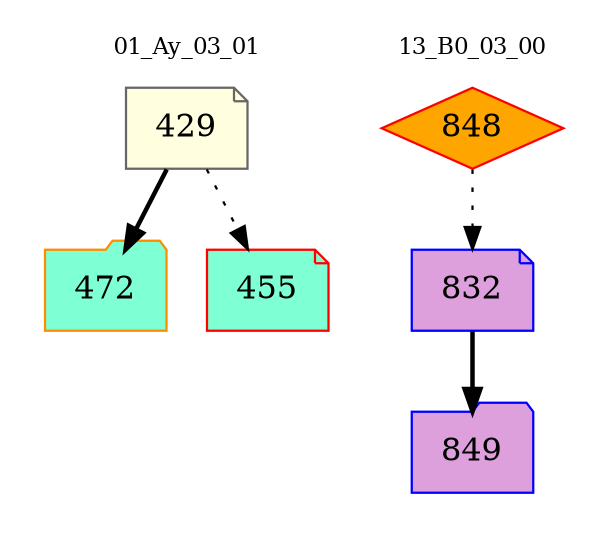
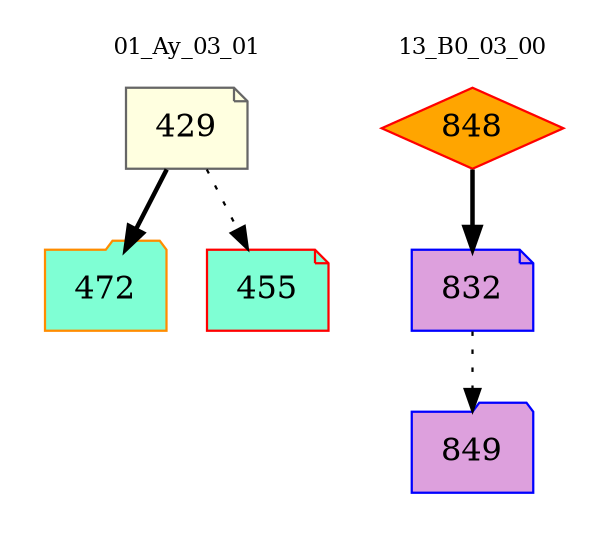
(472, 198) -> (472, 198)
(472, 360) -> (472, 360)
